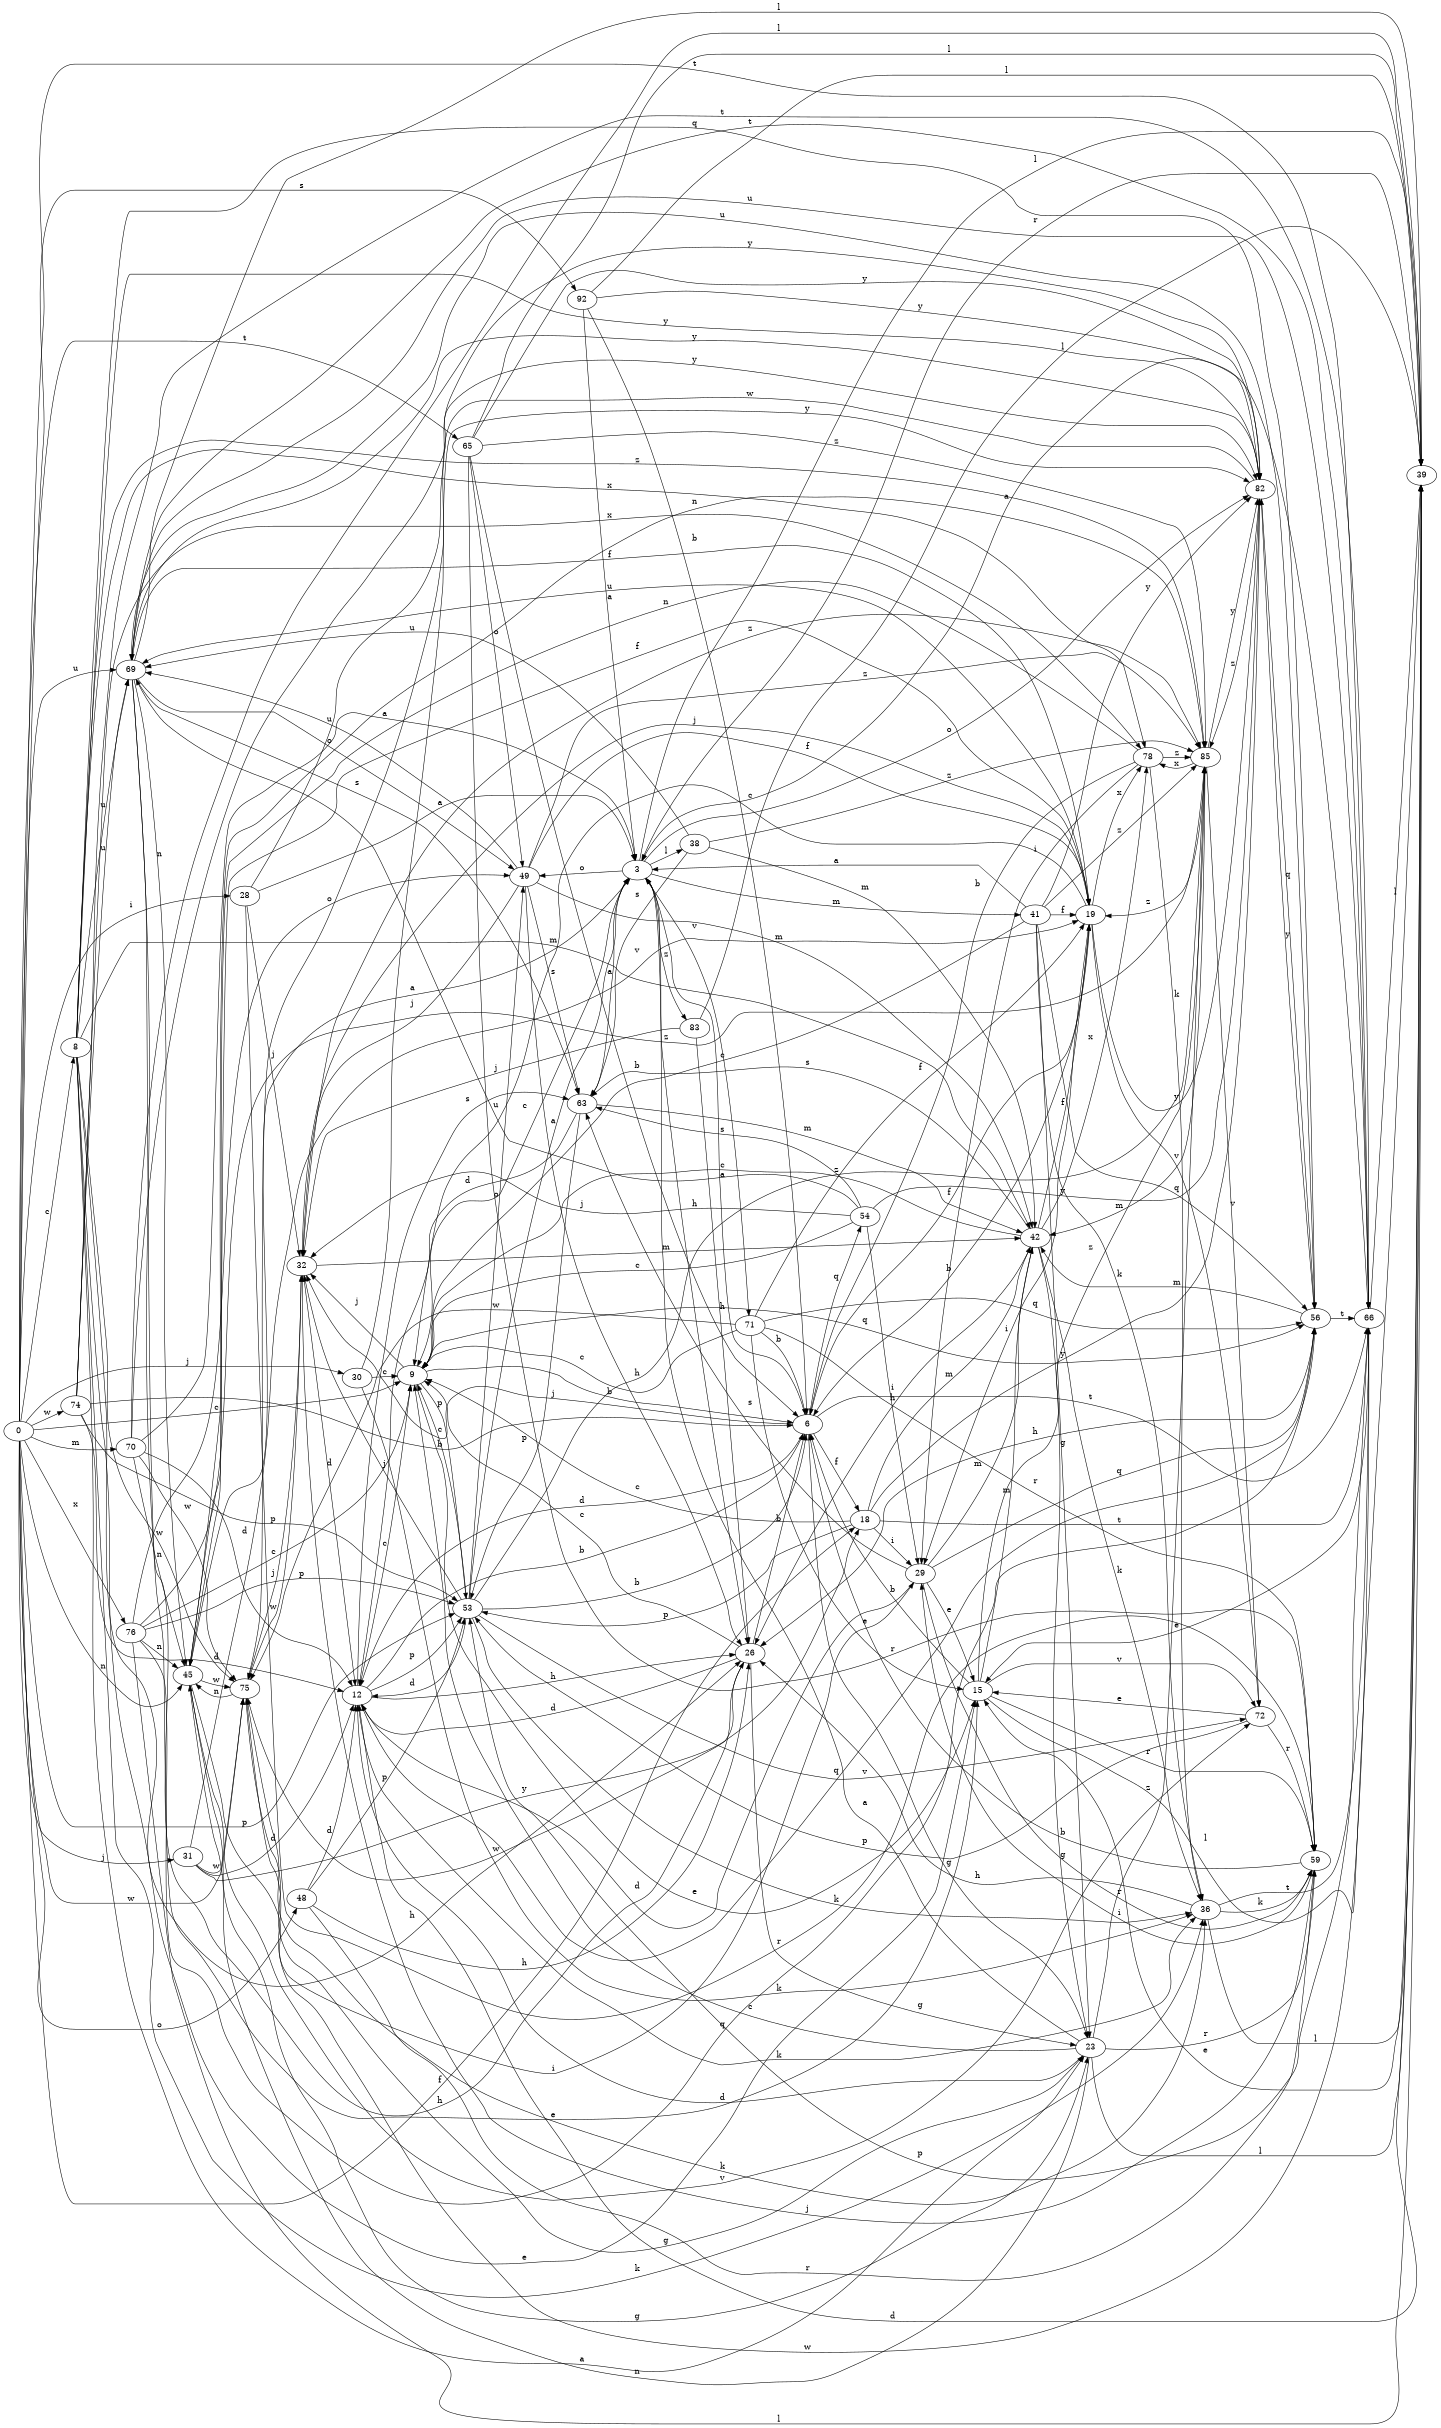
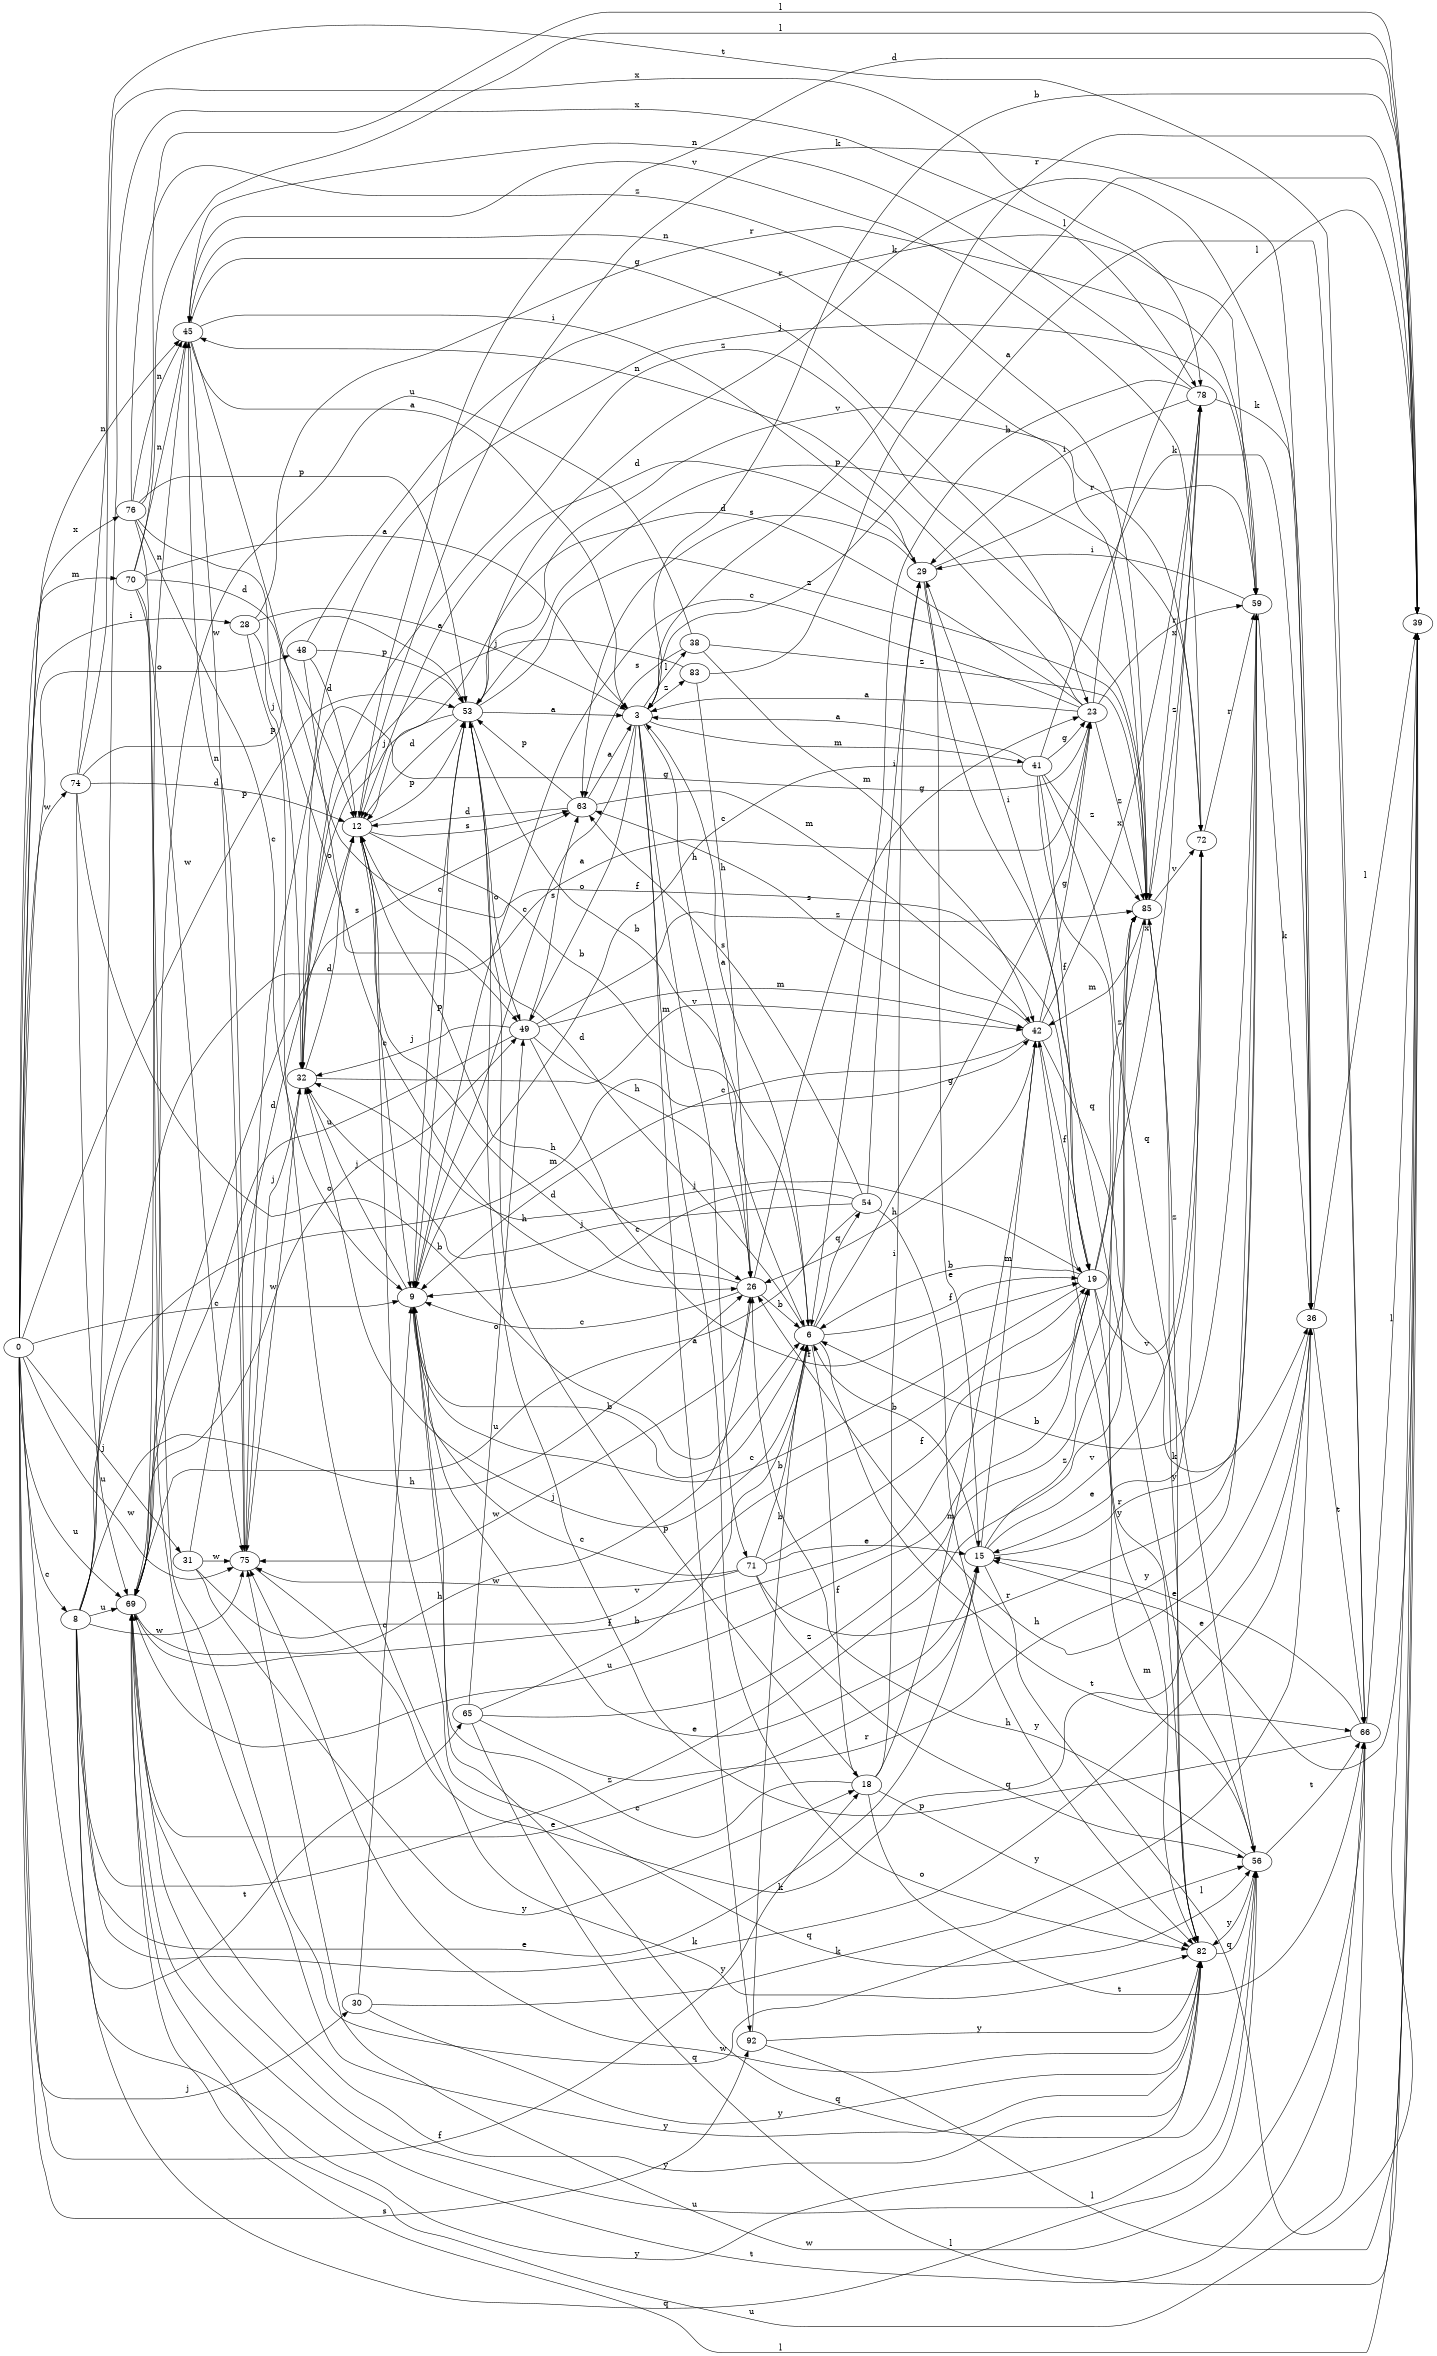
(578, 64) -> none
(1035, 160) -> (1037, 95)
(874, 283) -> none
(605, 583) -> (683, 1377)
(1178, 895) -> (1110, 1096)
(1009, 1428) -> none
(1272, 1908) -> (1284, 959)
